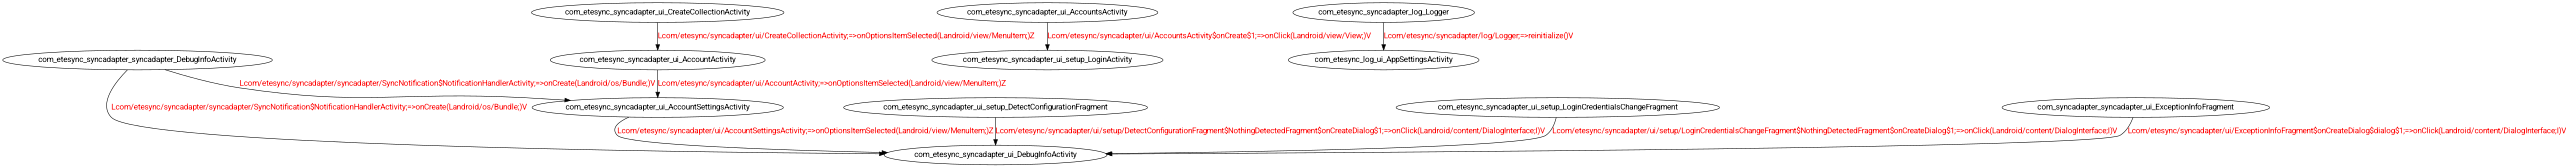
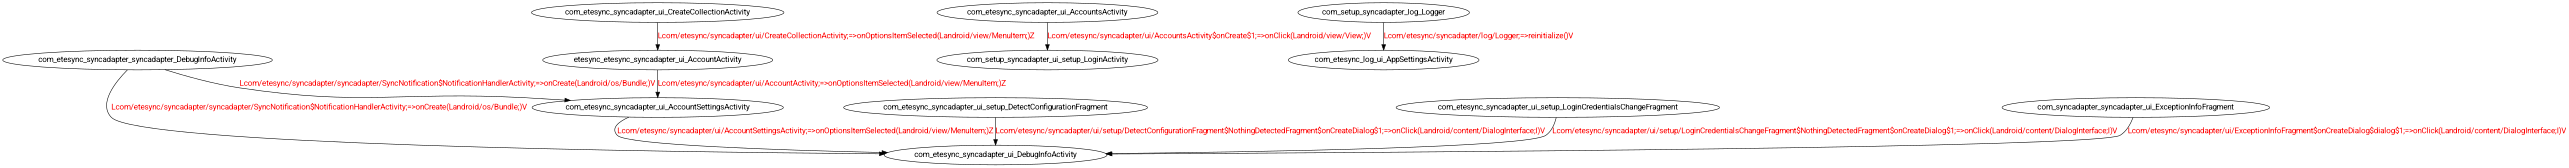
(1384, 13) -> (1384, 13)
(658, 60) -> (658, 60)
(1047, 60) -> (1047, 60)
